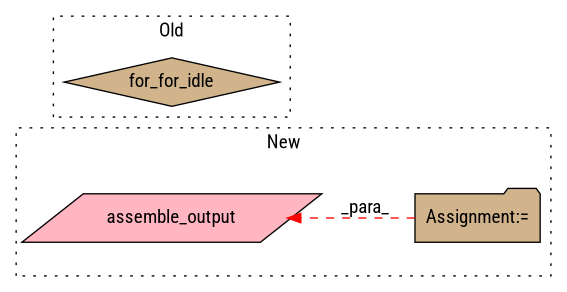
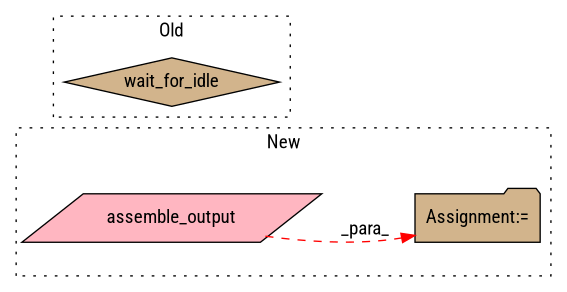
(172, 82) -> (172, 82)
(358, 218) -> (334, 242)
